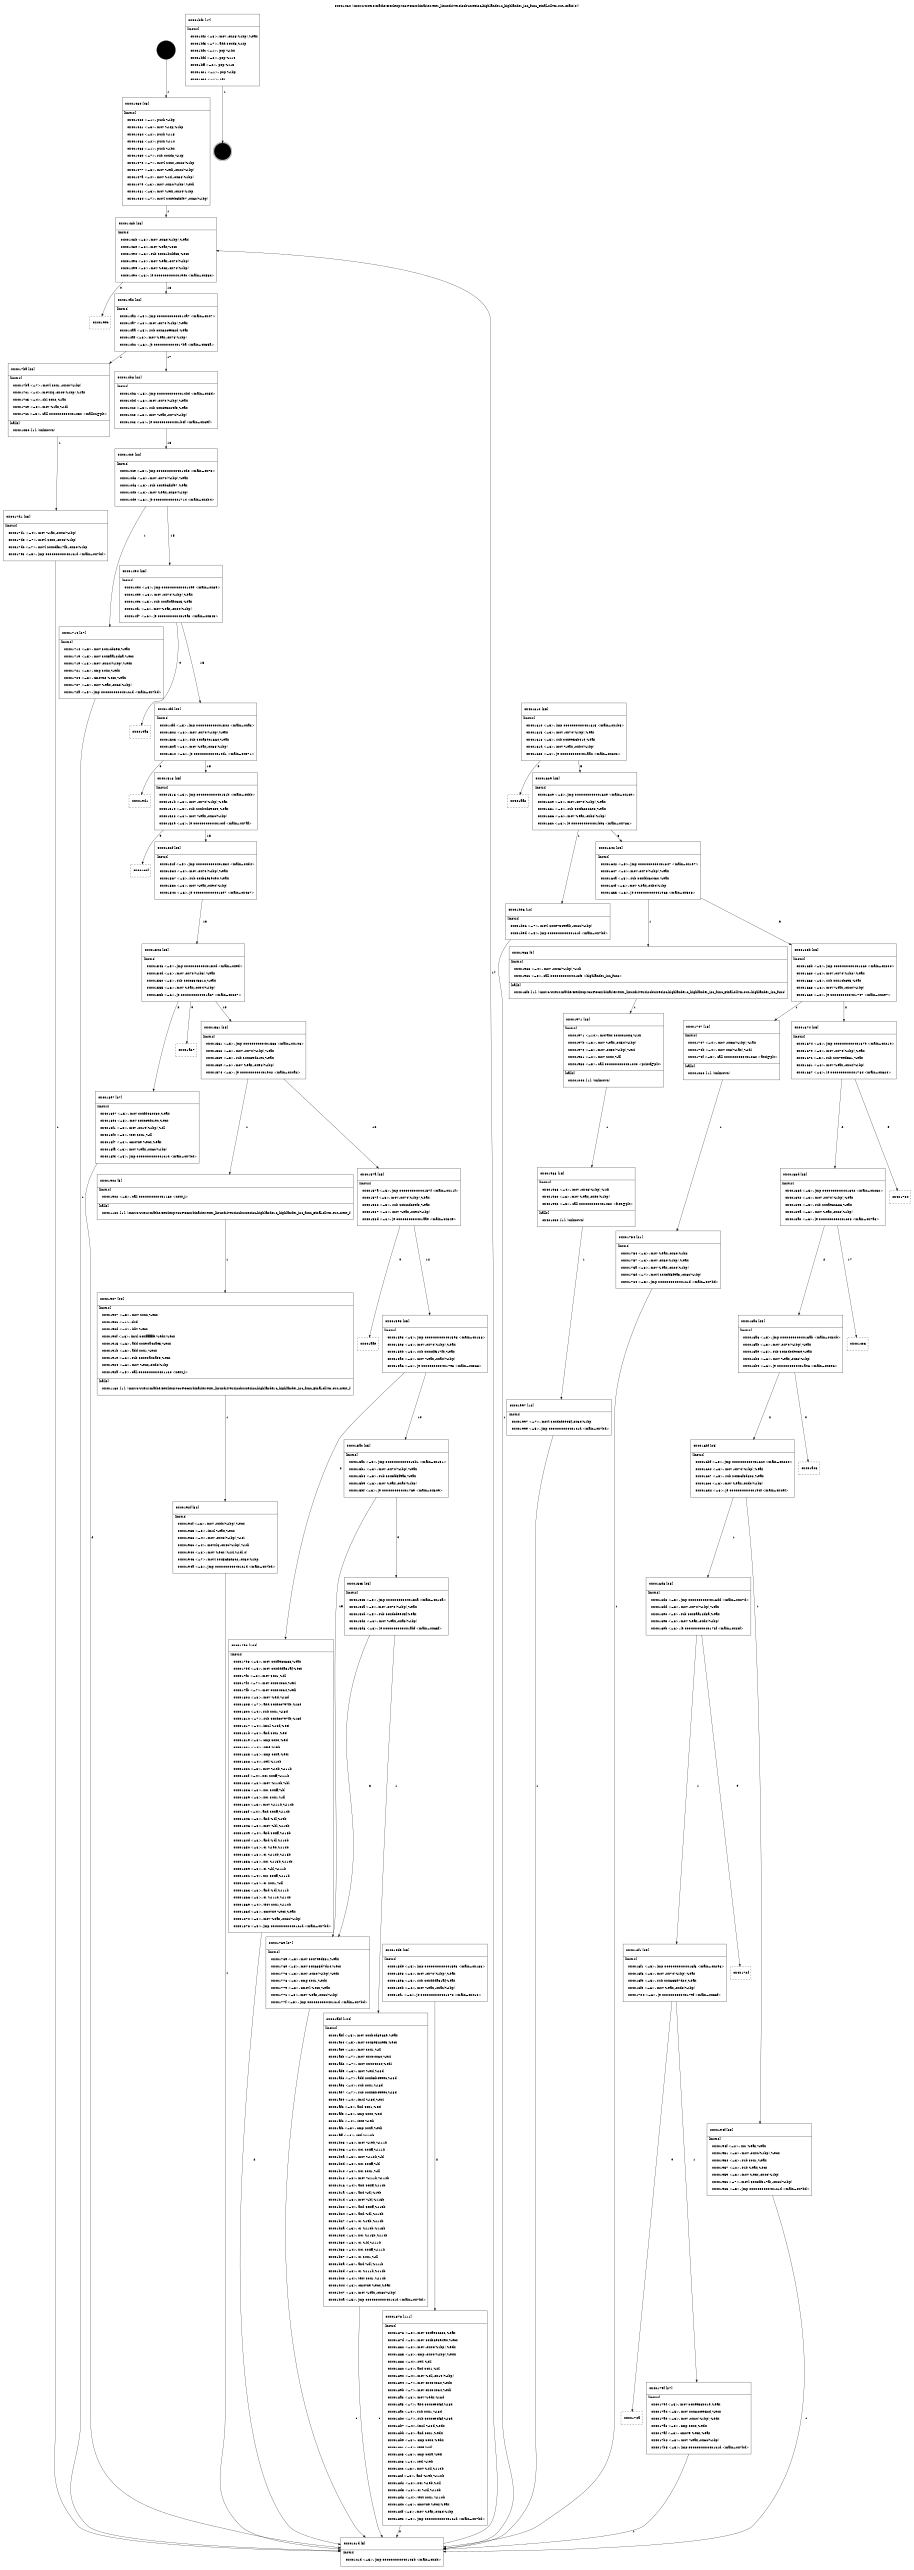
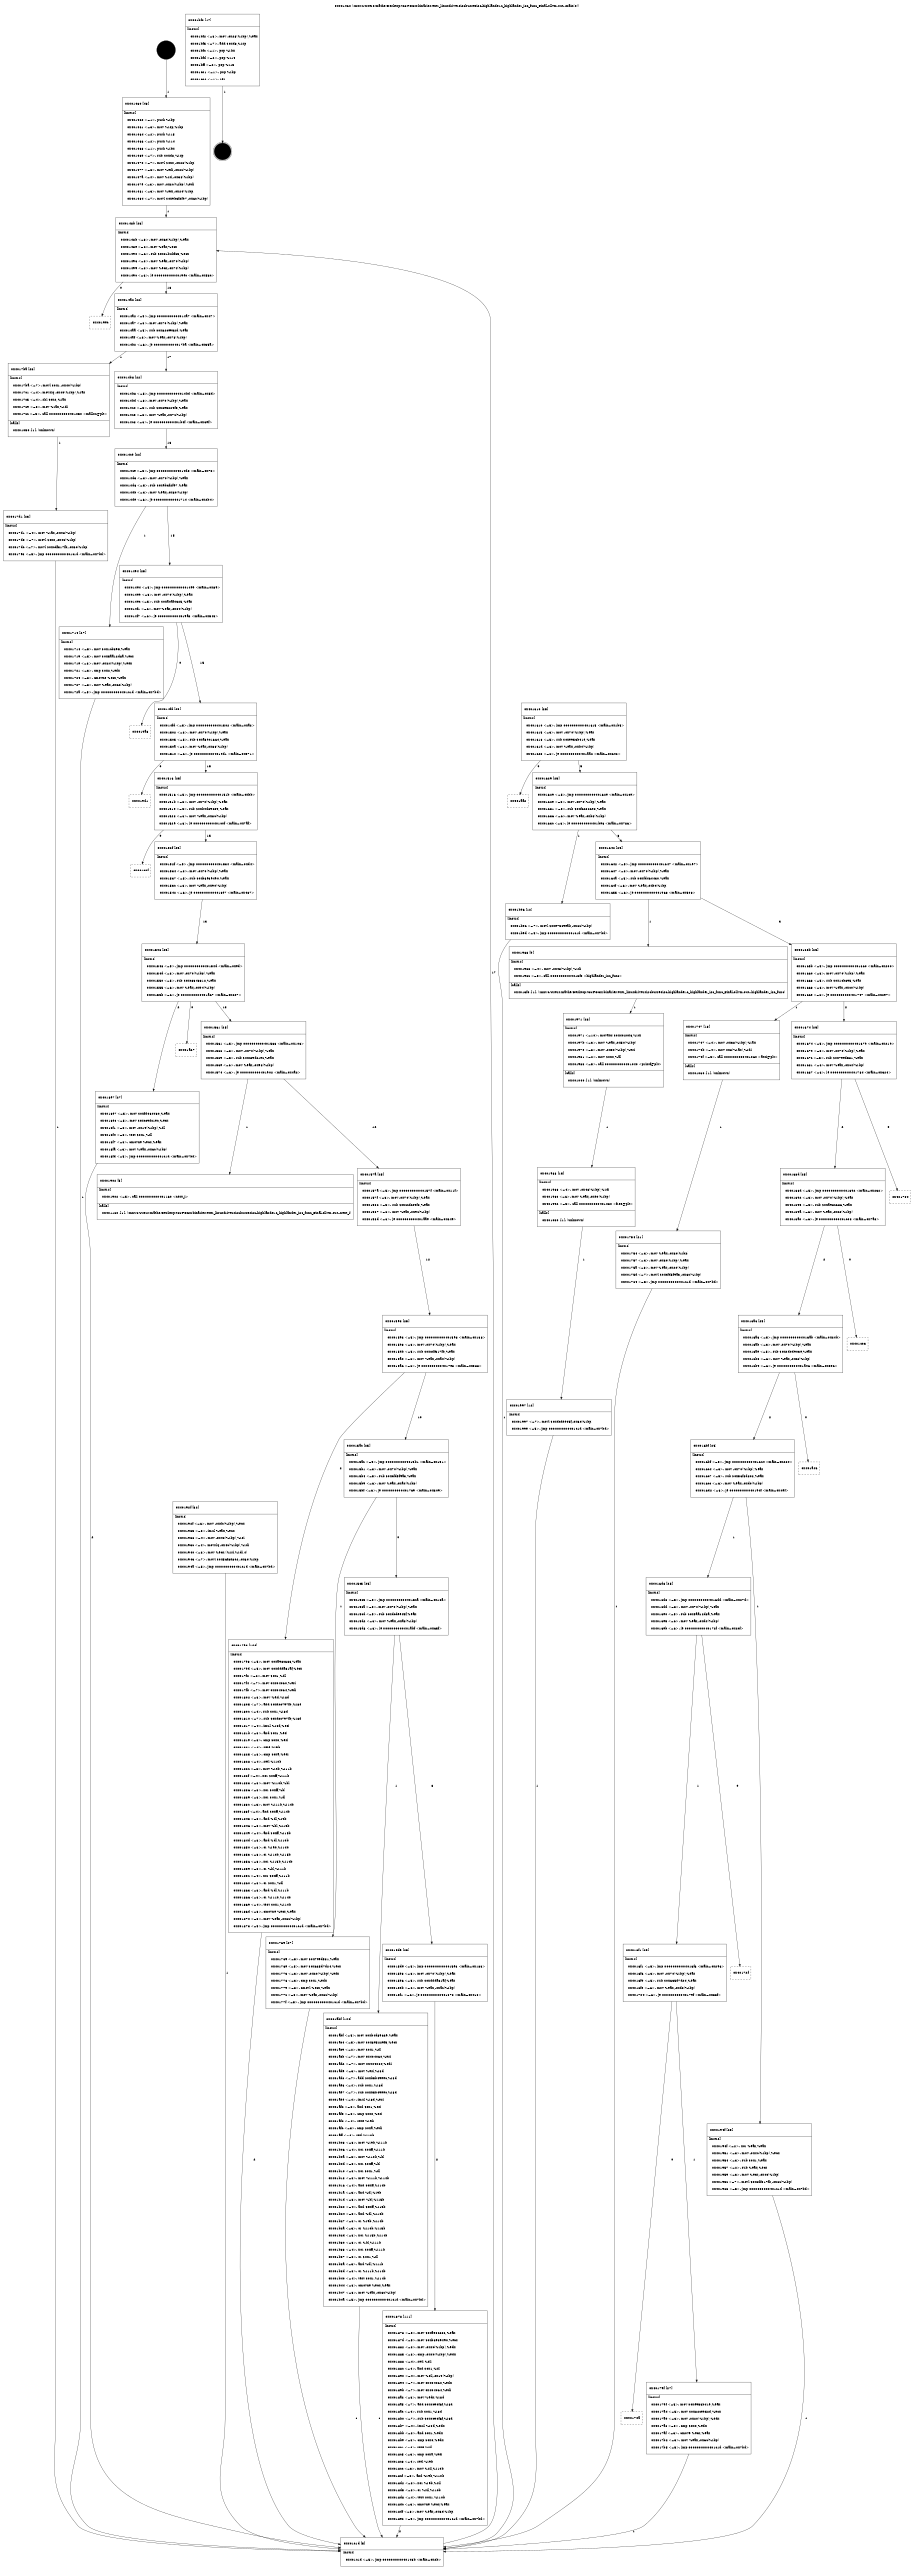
(849, 1260) -> (849, 1260)
(225, 1344) -> none
(368, 1344) -> none
(341, 1606) -> (341, 1606)
(349, 1784) -> (415, 1788)
